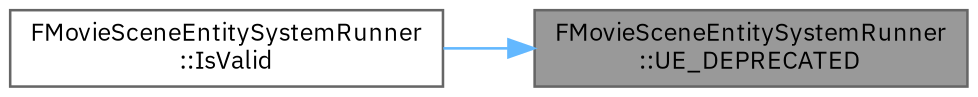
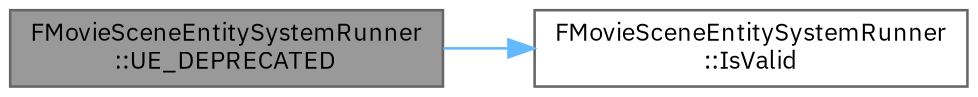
(476, 48) -> (476, 48)
